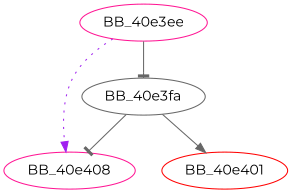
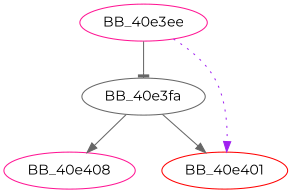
(71, 82) -> (216, 82)
(108, 132) -> (108, 132)
